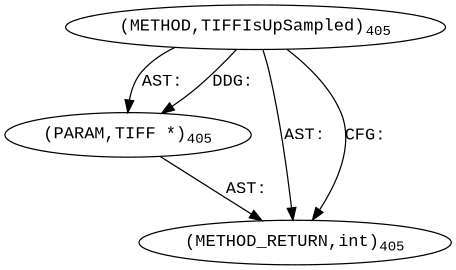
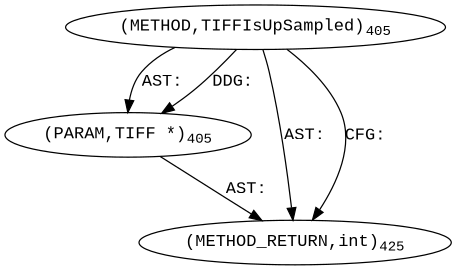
(392, 241) -> (392, 241)
